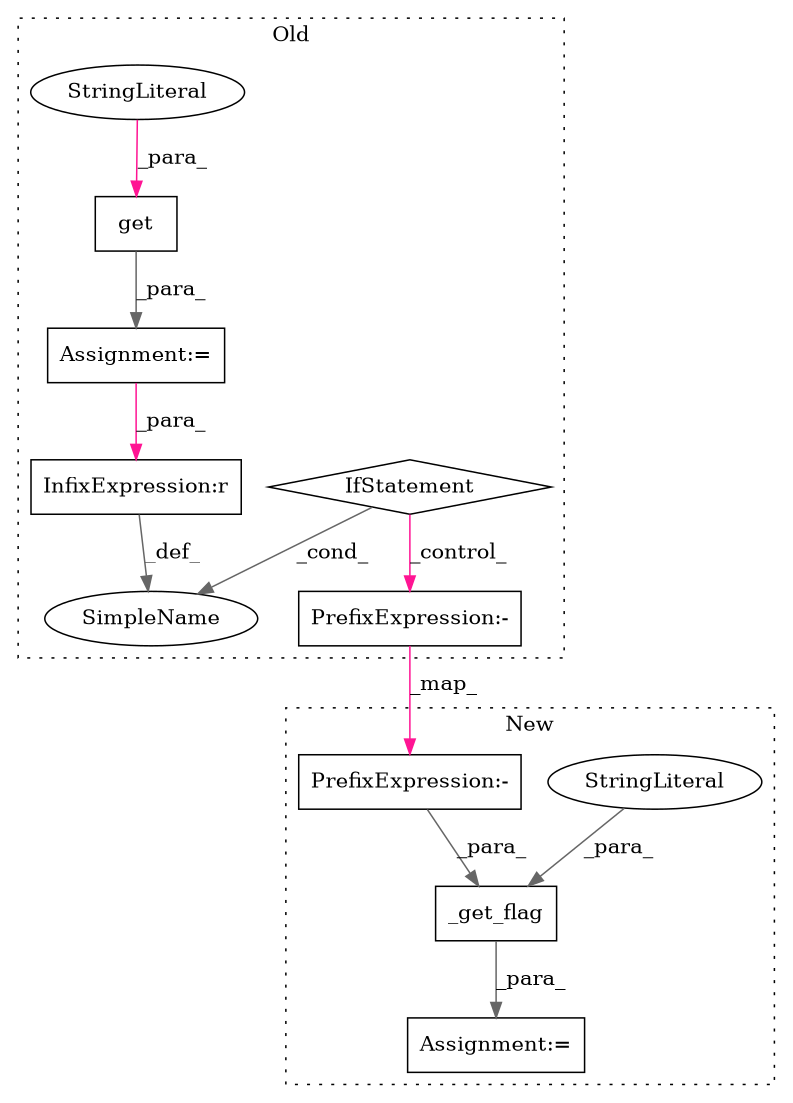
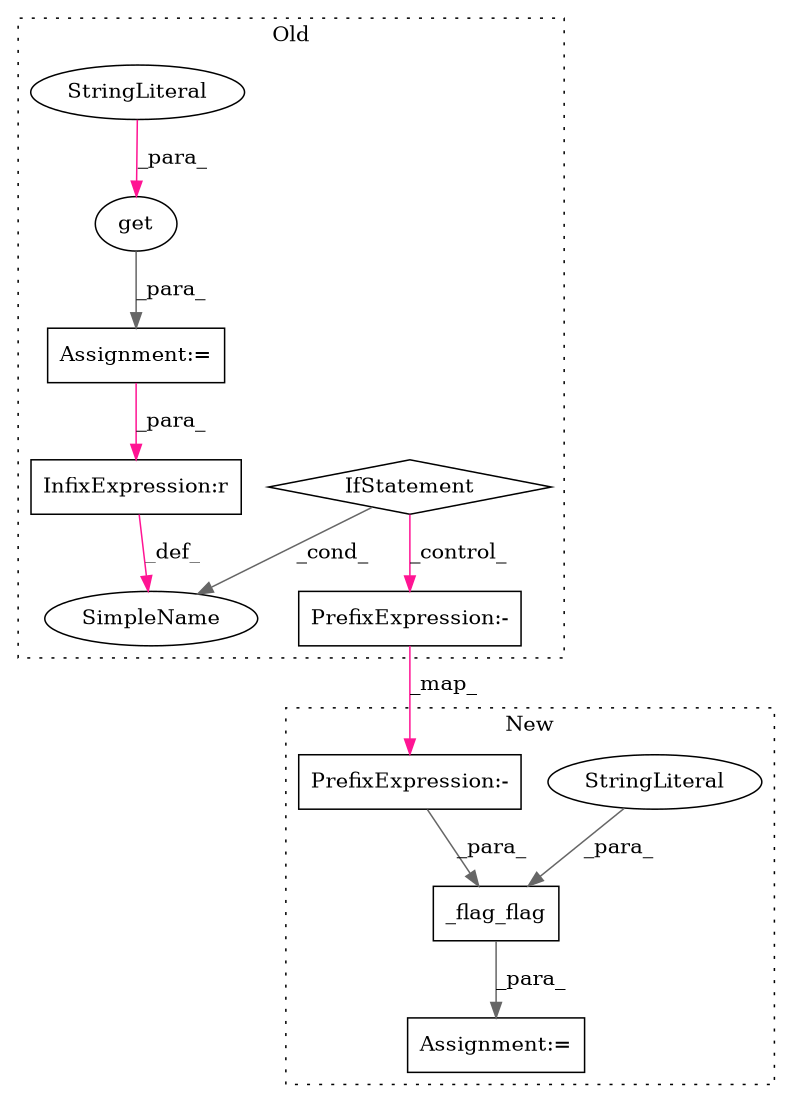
(136, 224) -> (136, 224)
(143, 545) -> (143, 545)
(496, 914) -> (496, 914)
